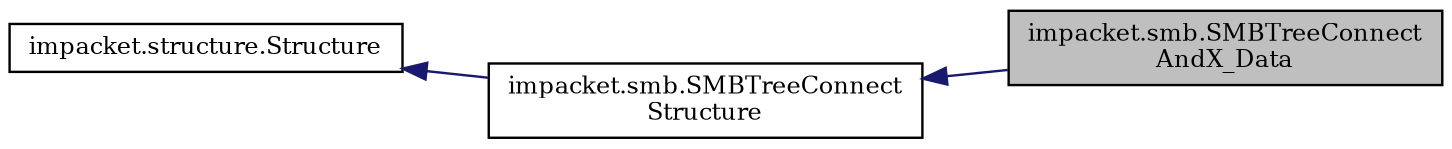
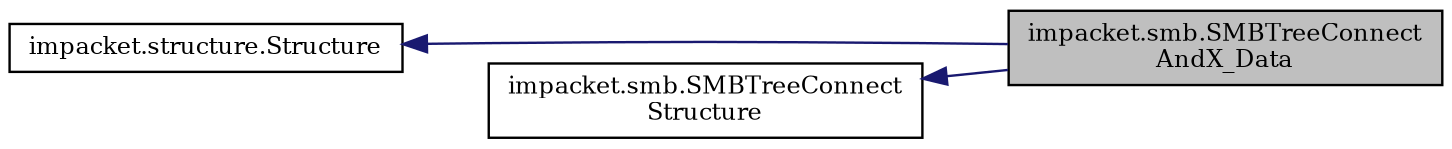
(457, 74) -> (718, 42)
